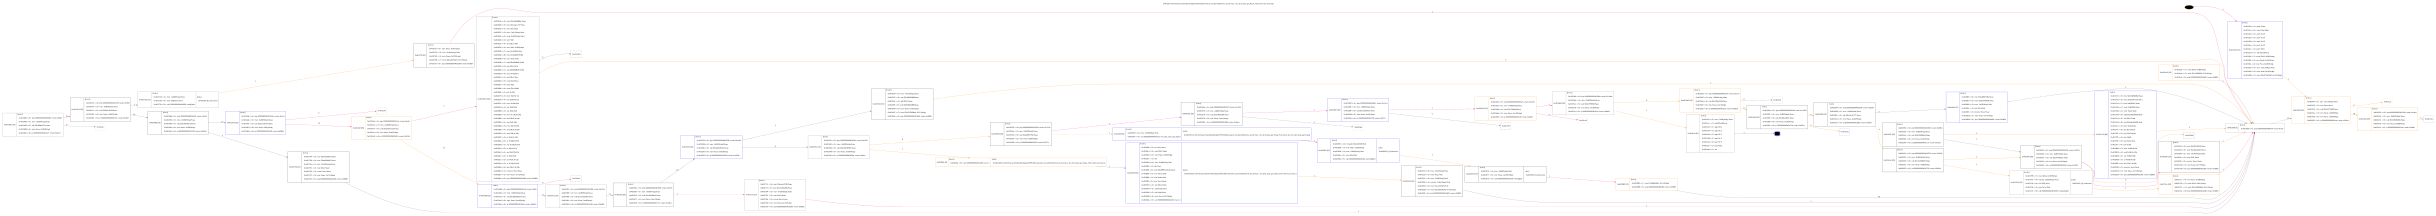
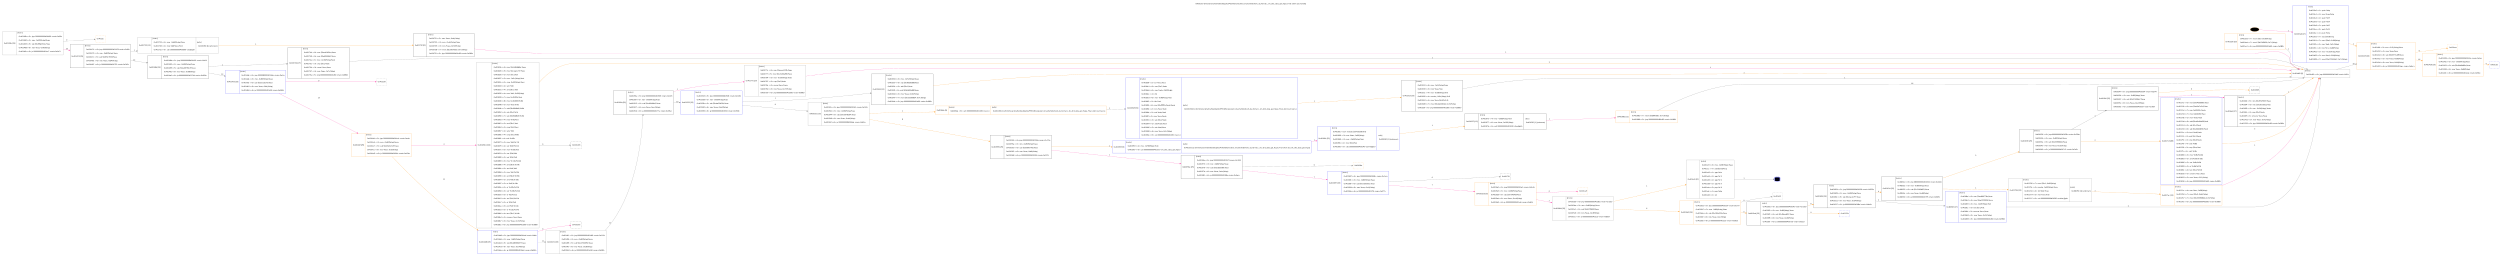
(1982, 159) -> (1980, 165)
